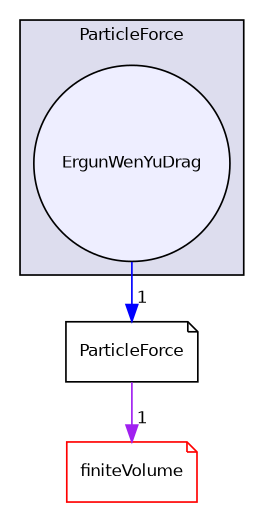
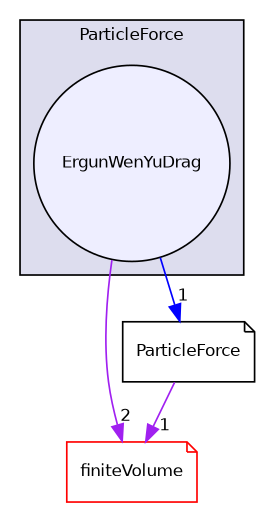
none -> (106, 343)
